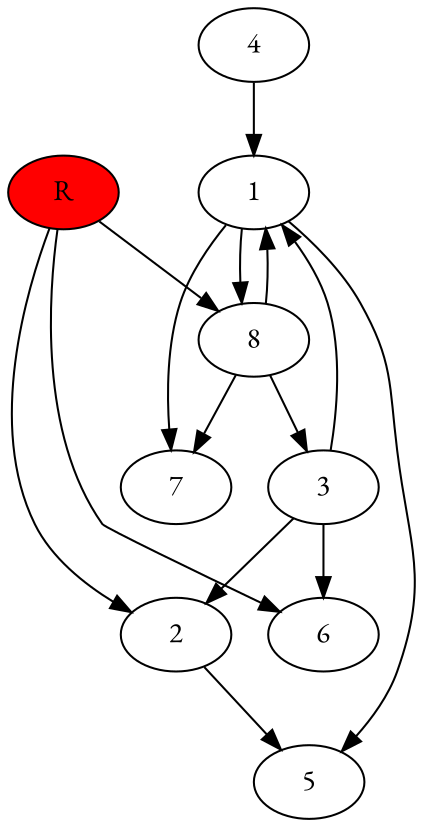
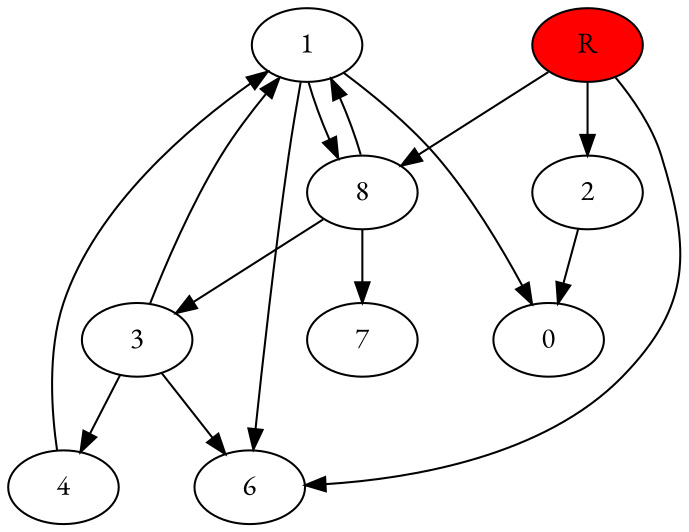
(175, 321) -> (273, 273)
(257, 554) -> (105, 404)
(309, 782) -> (549, 340)
